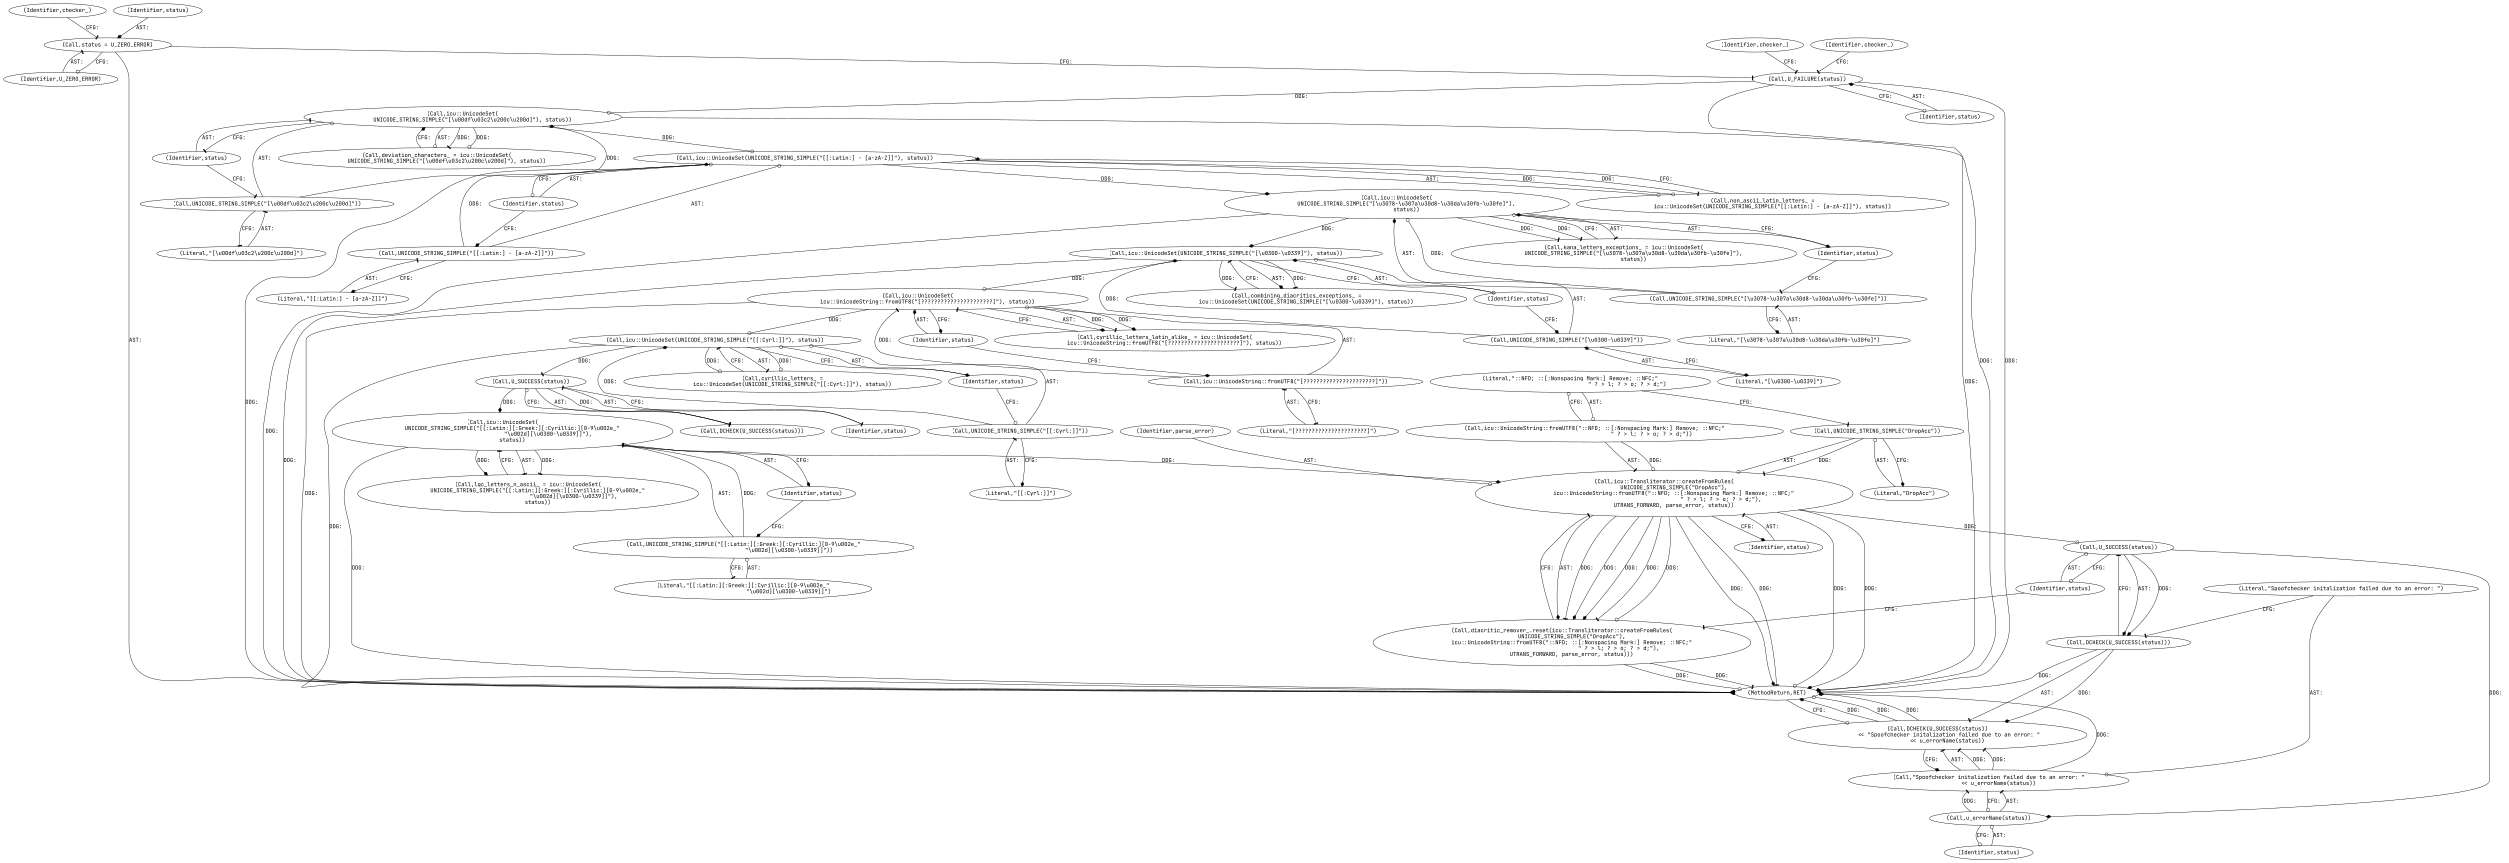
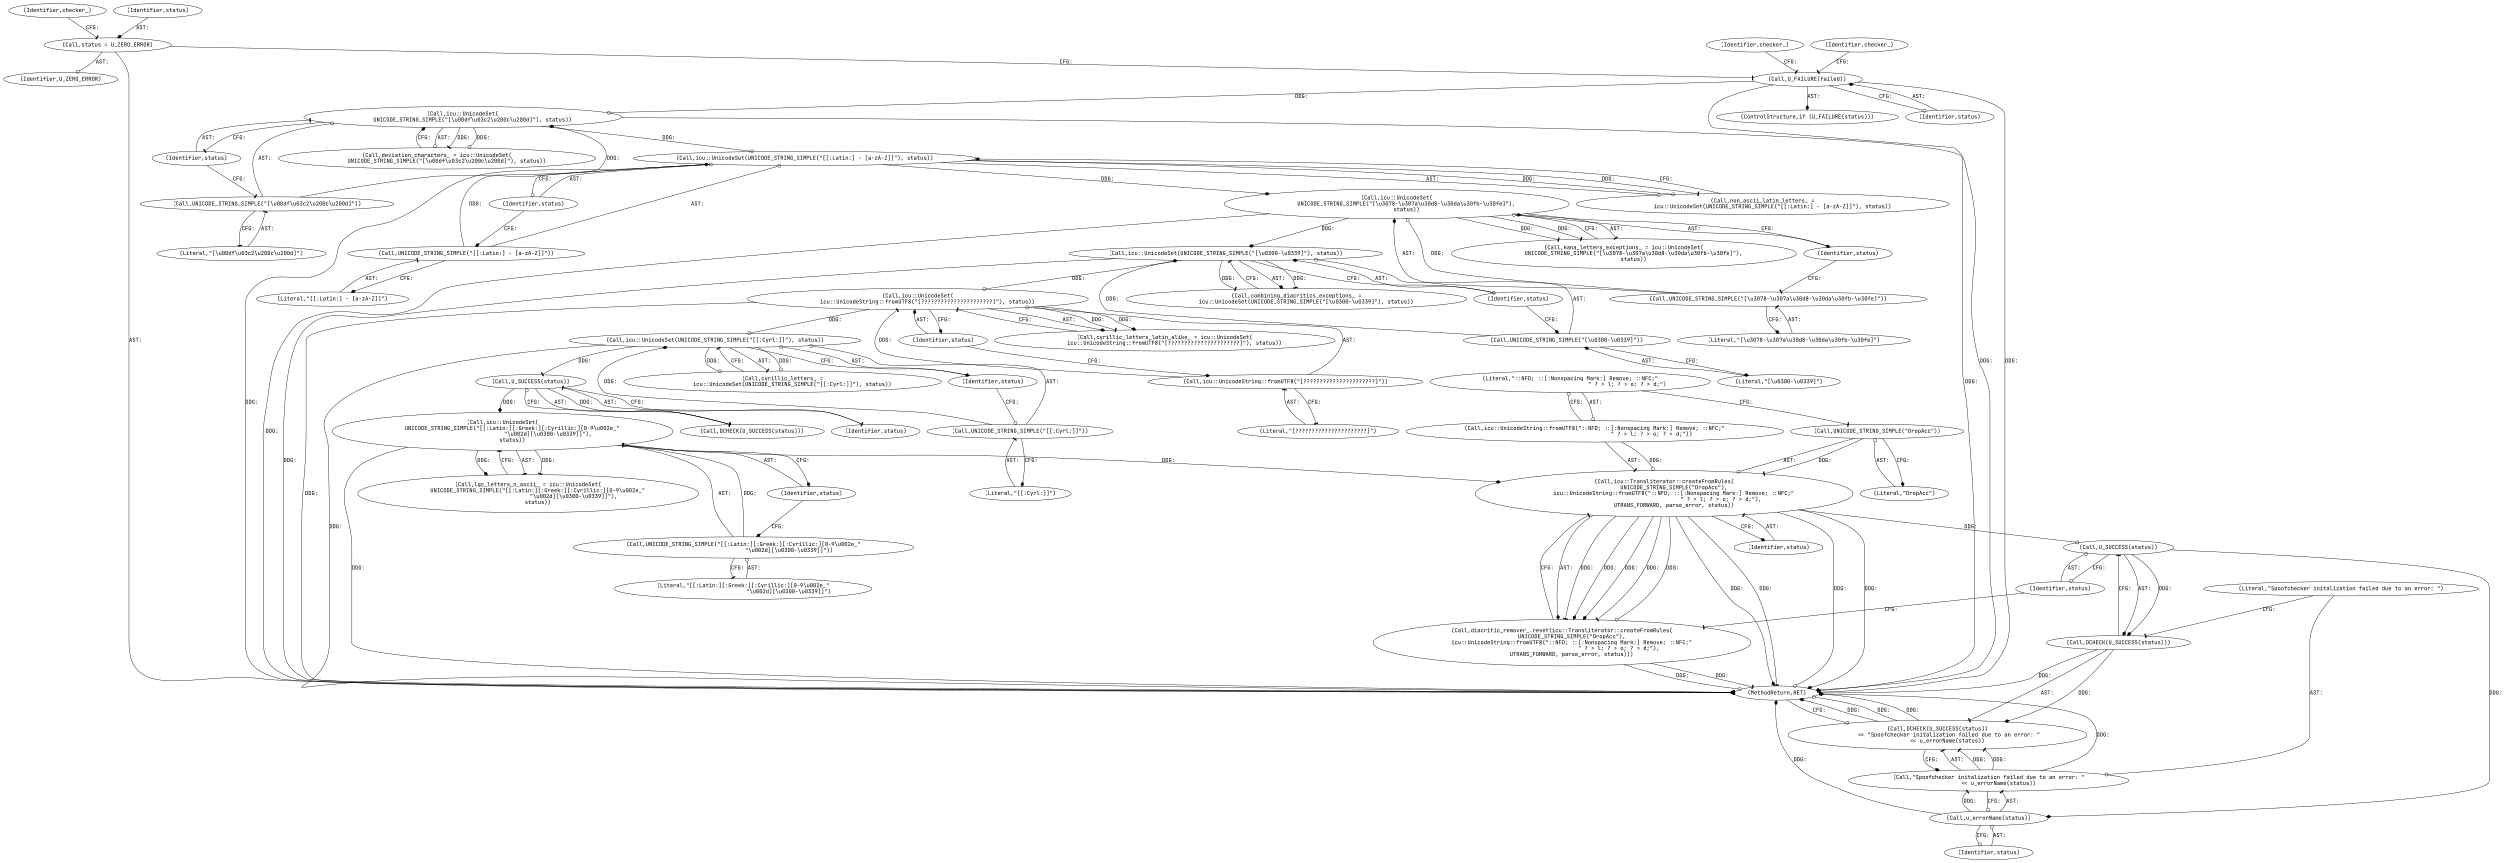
(70, 60) -> none
(104, 62) -> (104, 62)
(1807, 79) -> (1807, 79)
none -> (1807, 117)
(1175, 431) -> none
none -> (1835, 787)
